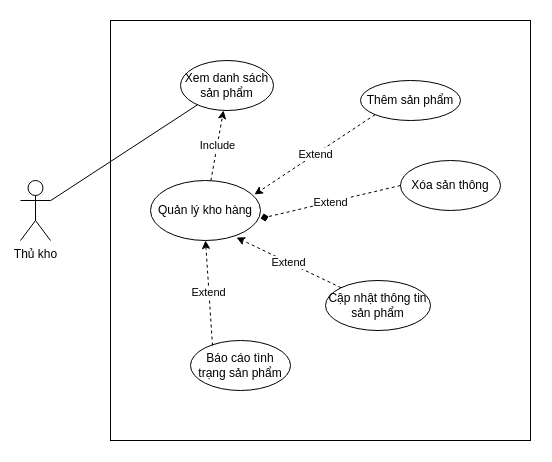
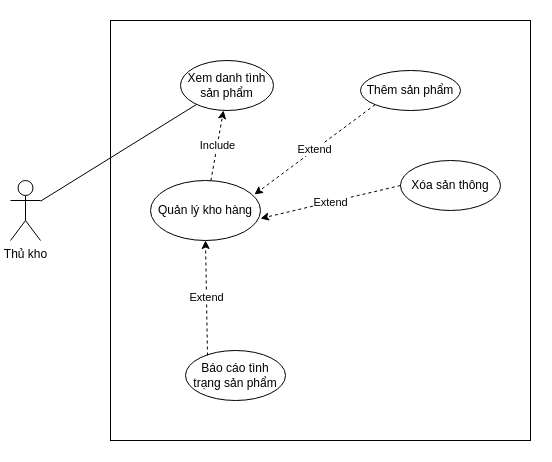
(227, 86) -> (227, 86)
(411, 101) -> (411, 91)
(36, 211) -> (26, 211)
(269, 216) -> (268, 217)
(292, 264) -> none
(378, 306) -> none
(241, 366) -> (236, 376)
